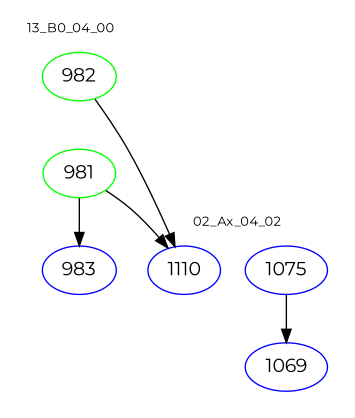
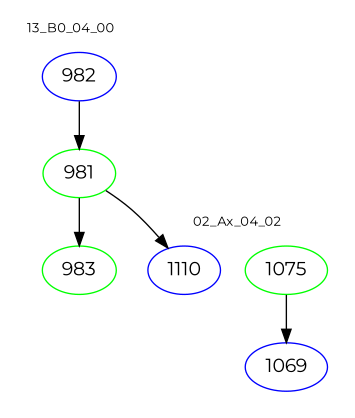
(79, 77) -> (79, 77)
(136, 165) -> (79, 118)
(79, 270) -> (79, 270)
(286, 270) -> (286, 270)
